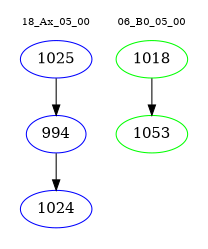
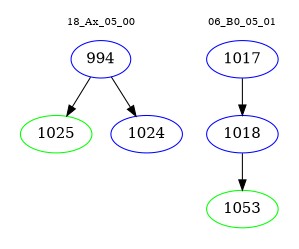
(152, 22) -> (242, 22)
(56, 59) -> (56, 134)
(152, 59) -> (242, 134)
none -> (242, 59)
(56, 92) -> (81, 92)
